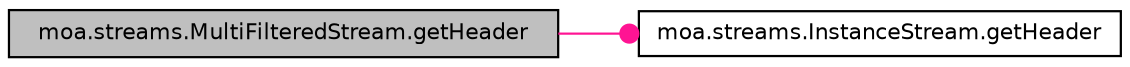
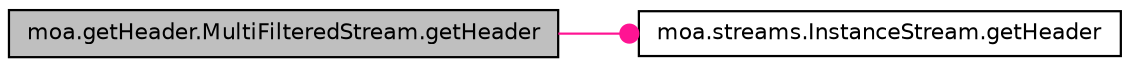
(284, 34) -> (284, 34)
